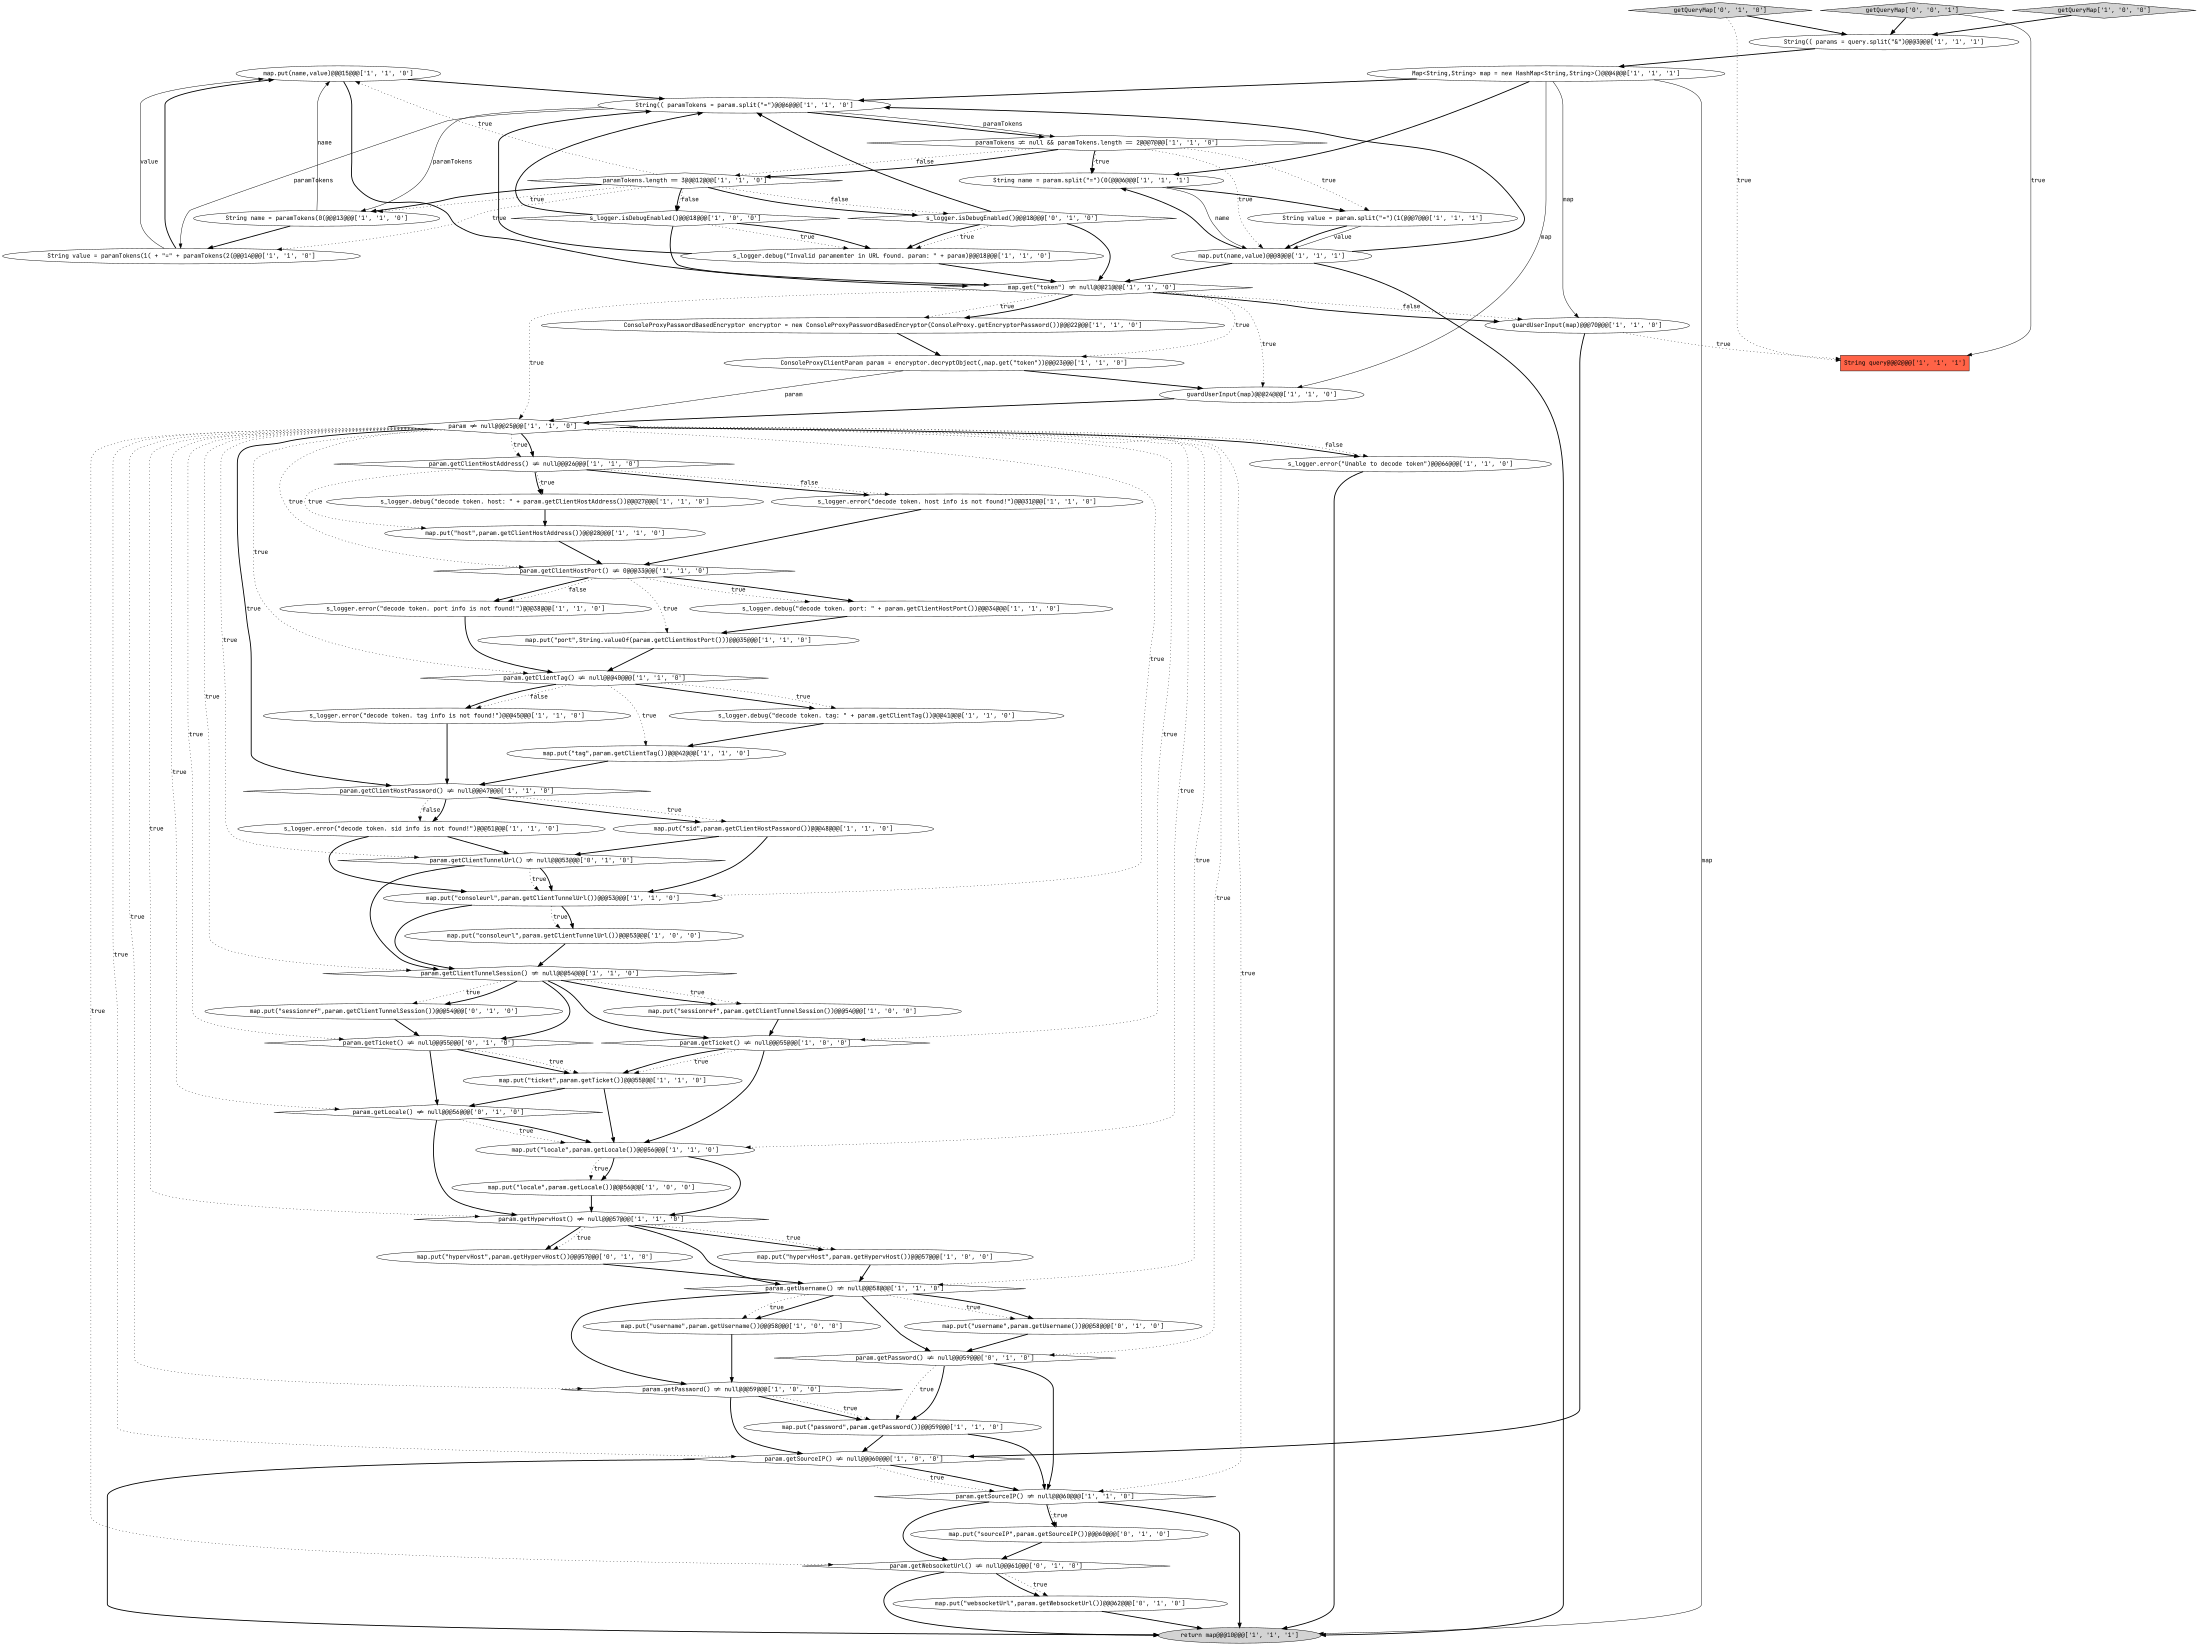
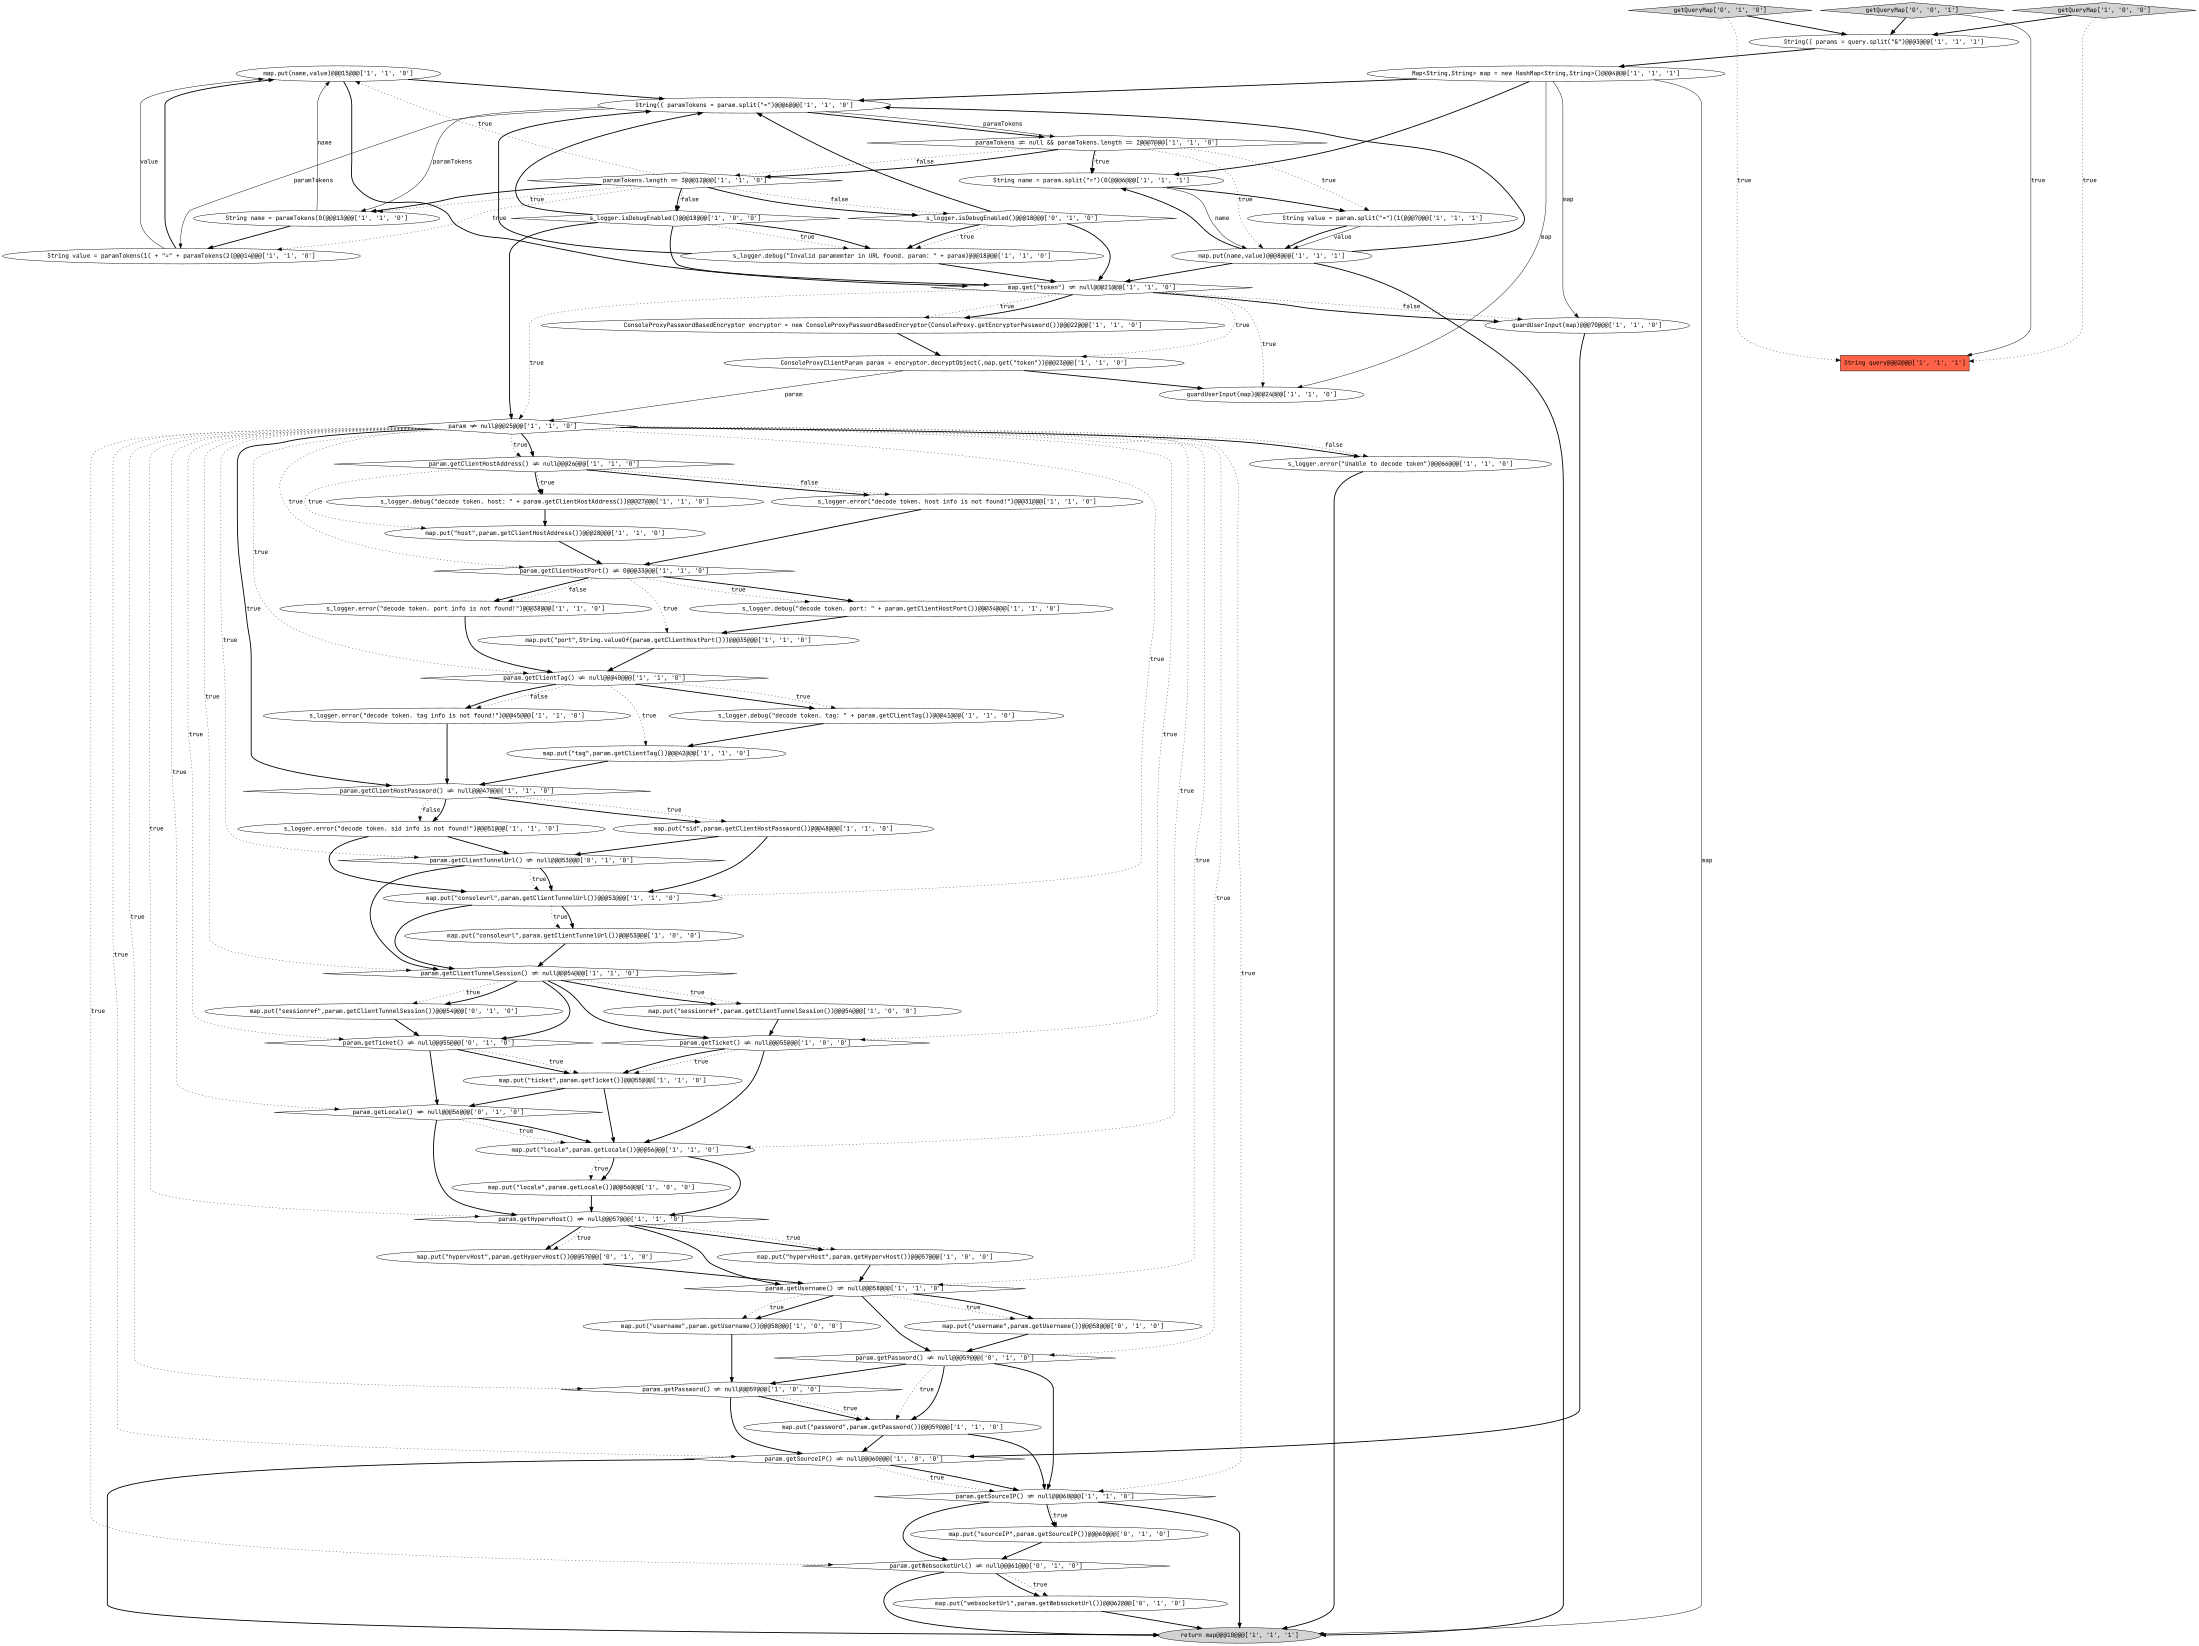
(1729, 349) -> (2082, 230)
(881, 411) -> (509, 285)
(602, 1310) -> (841, 1374)
